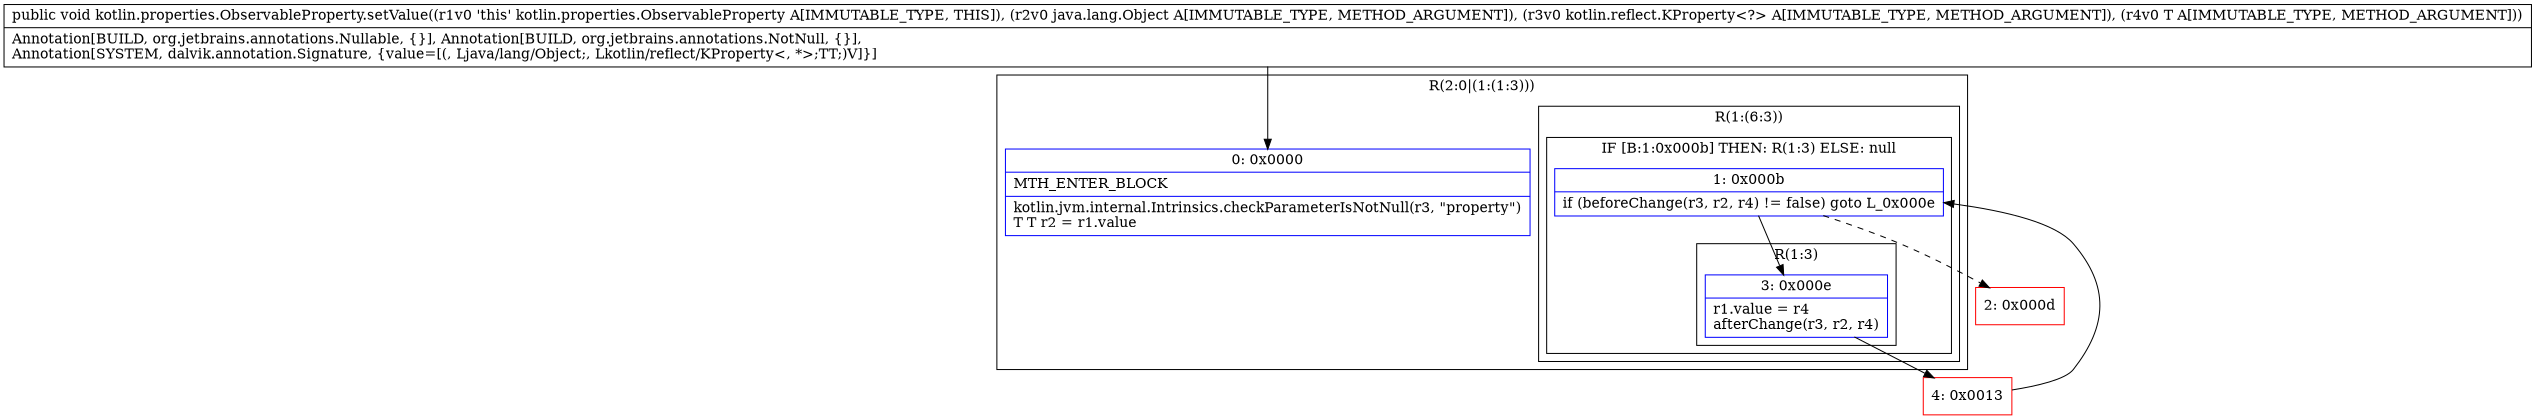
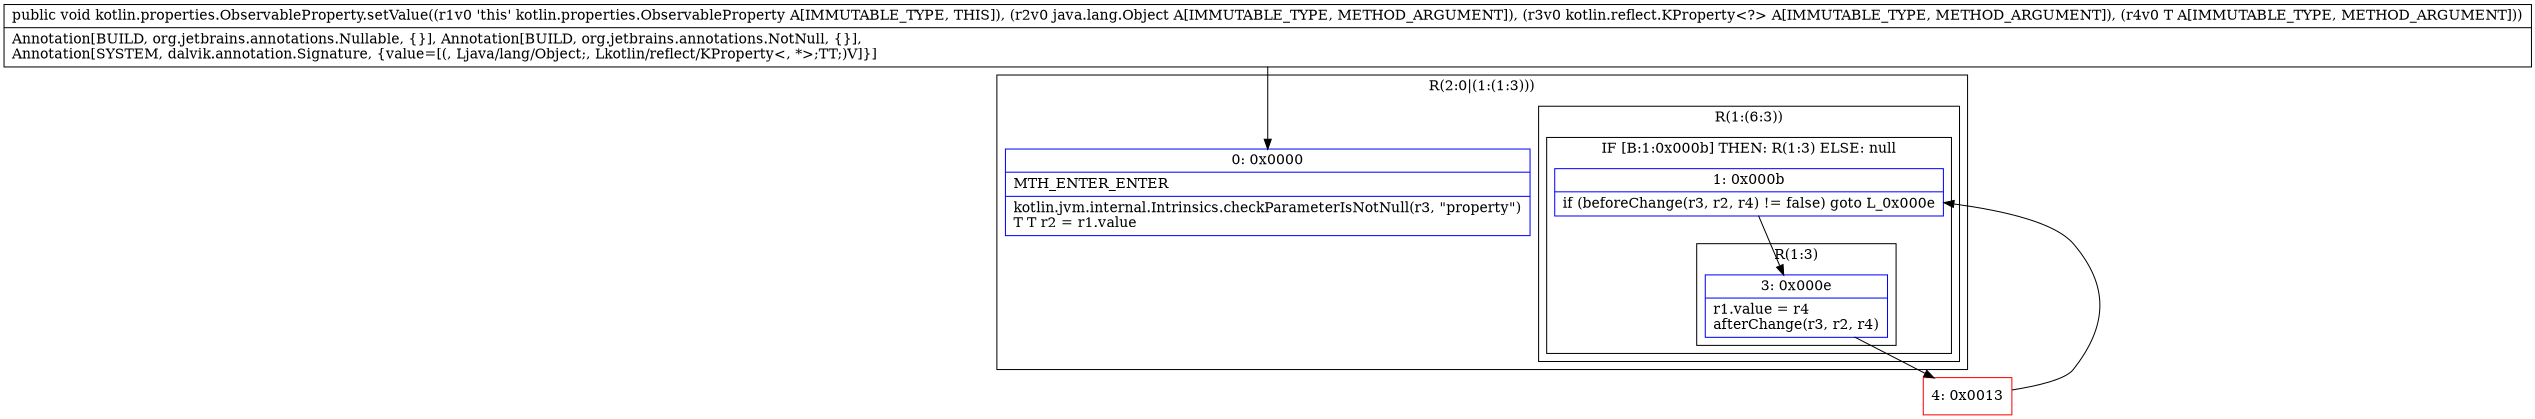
(1091, 184) -> (1091, 184)
(2020, 306) -> none
